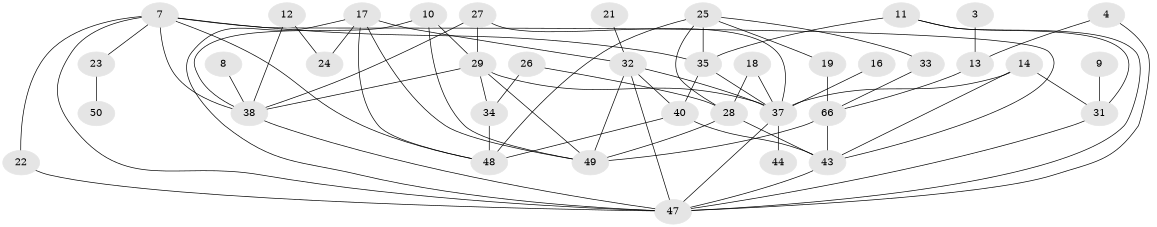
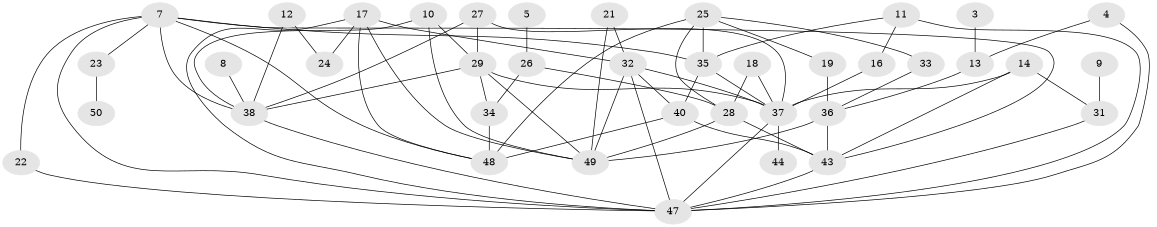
none -> (527, 15)
(1116, 47) -> (889, 40)
none -> (599, 82)
(828, 113) -> (828, 113)
